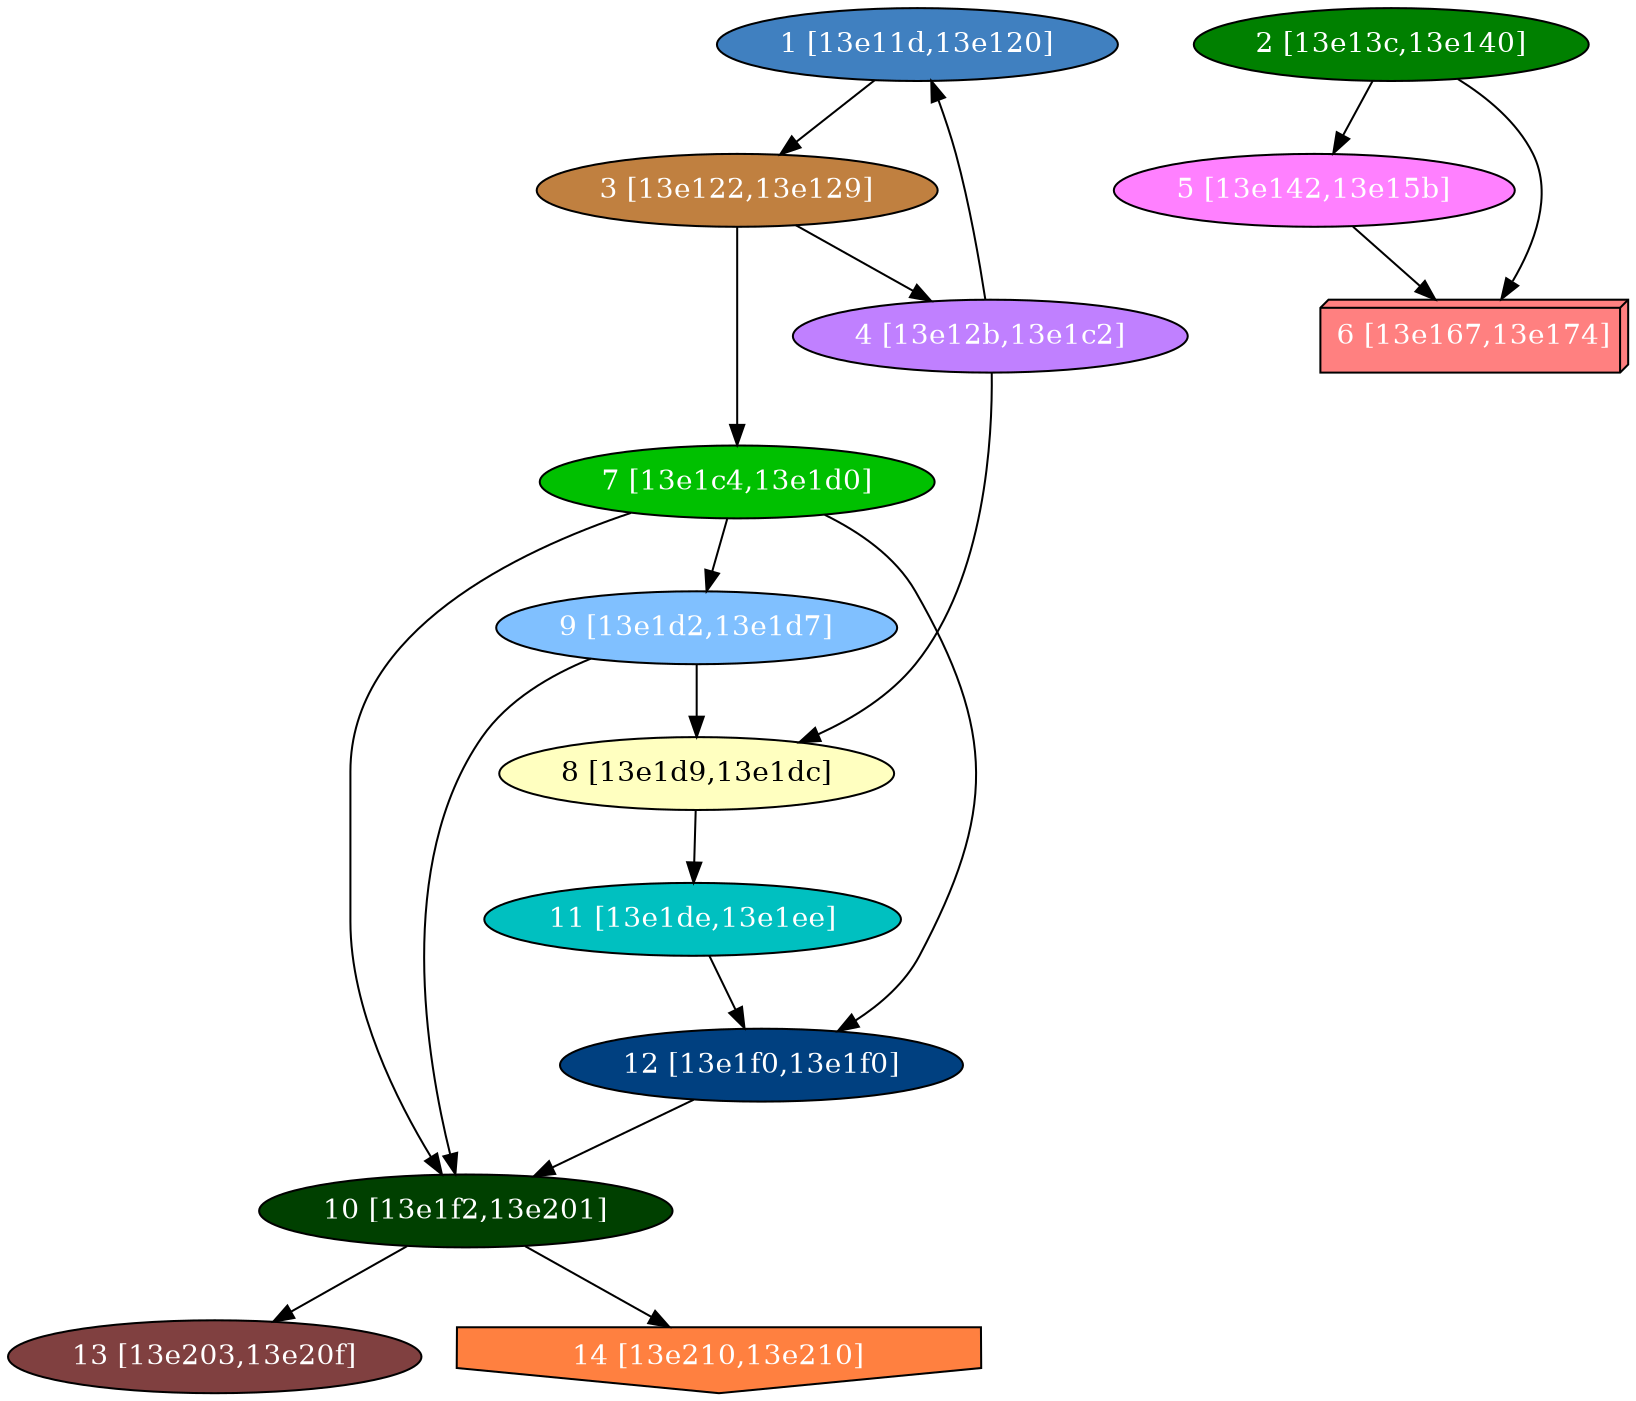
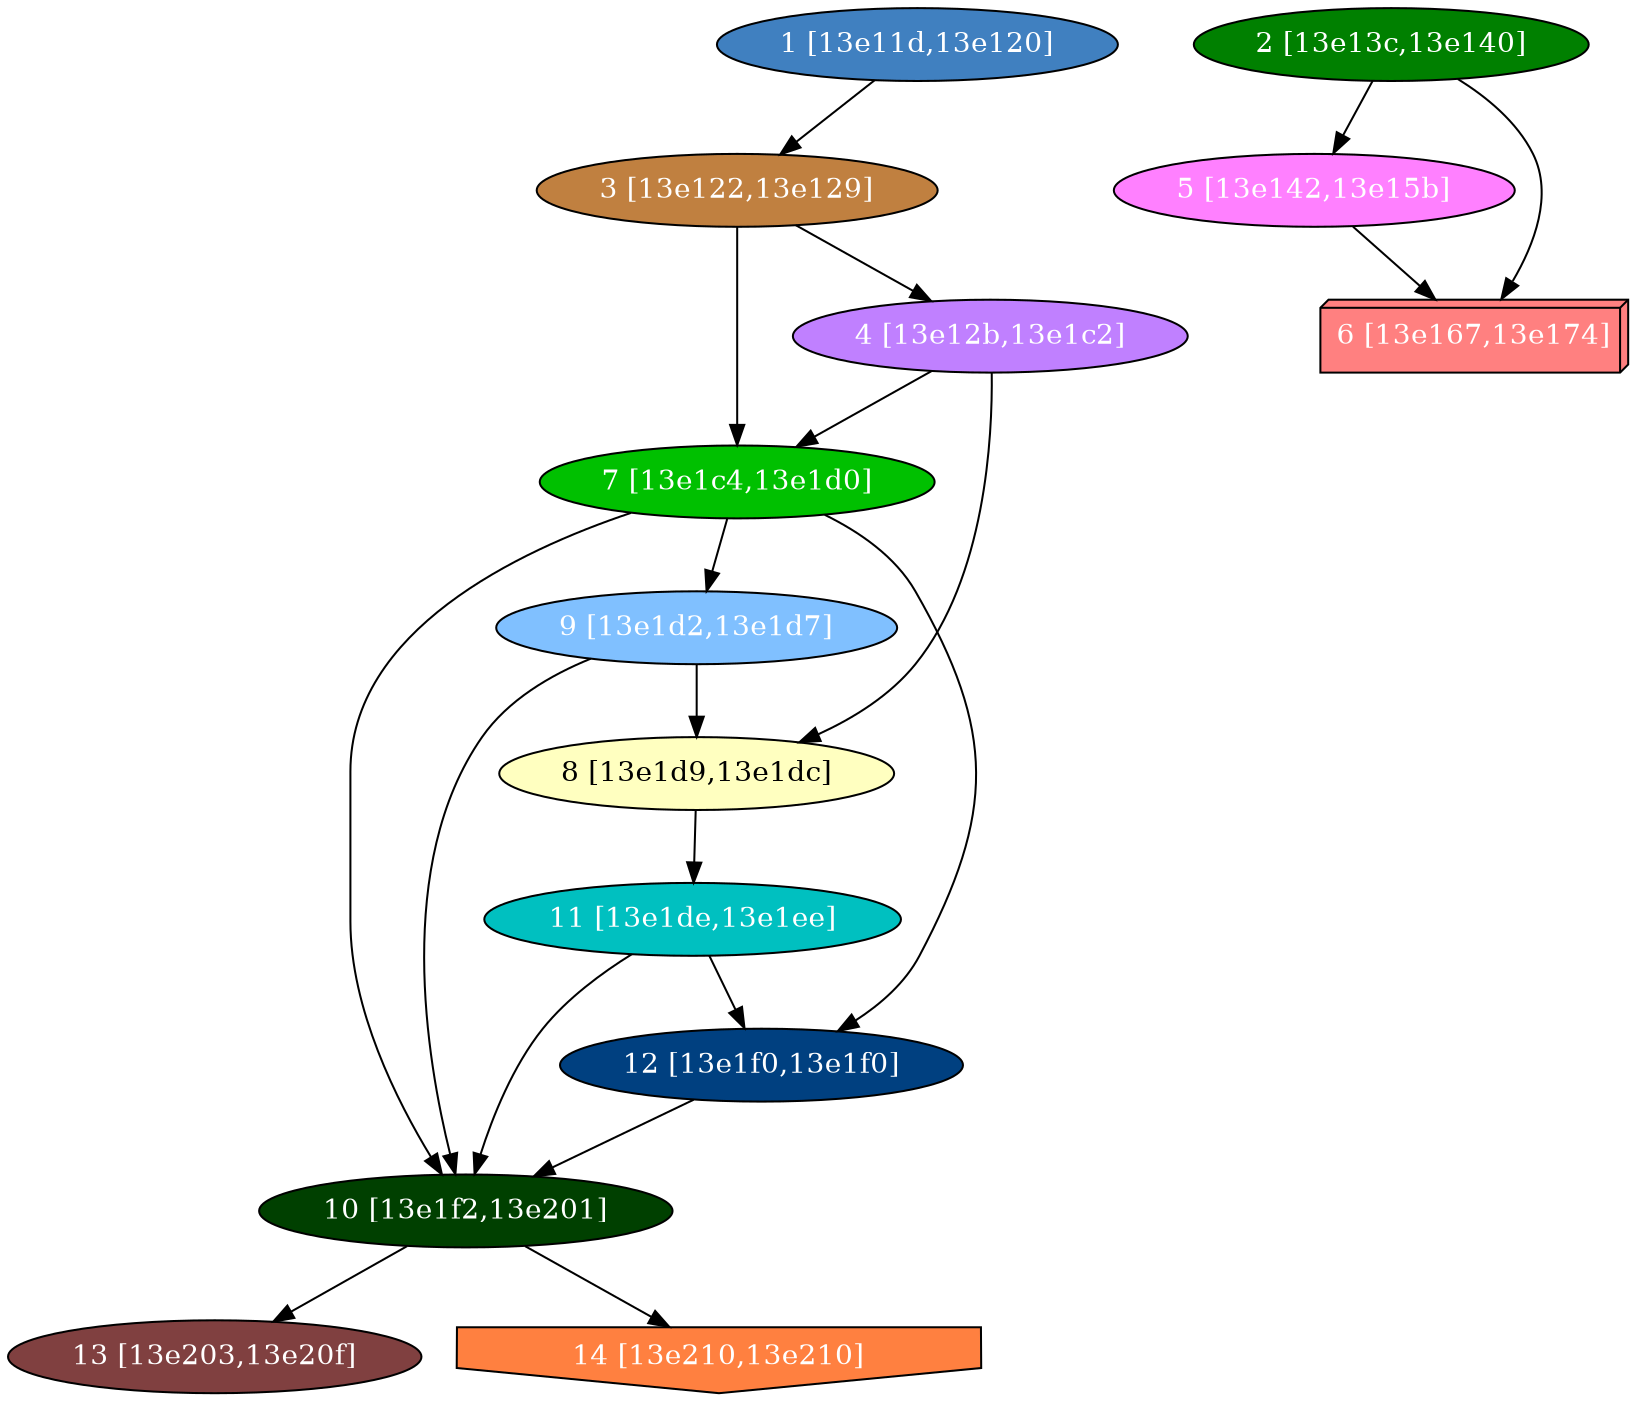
(967, 199) -> (873, 404)
none -> (536, 1039)
